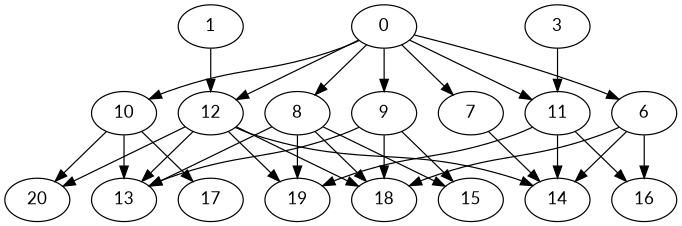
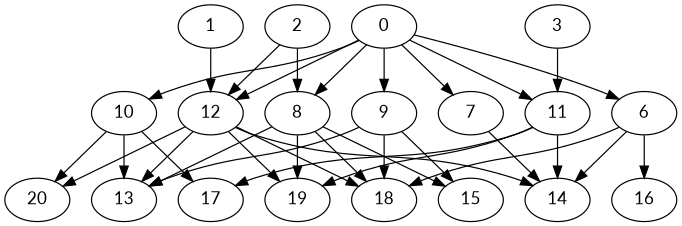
none -> (297, 26)
(595, 151) -> (332, 161)
